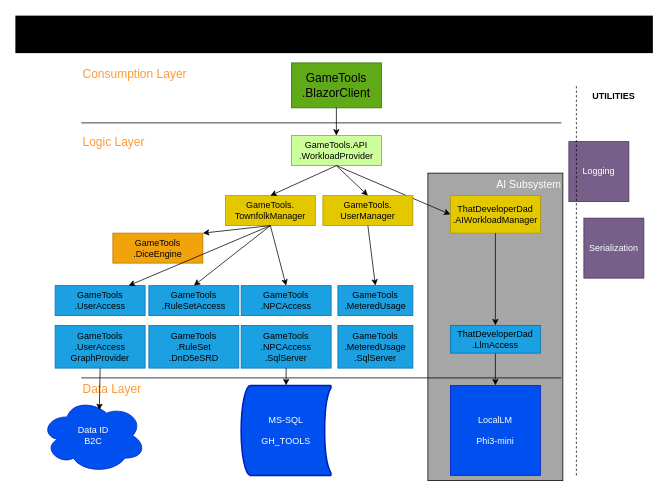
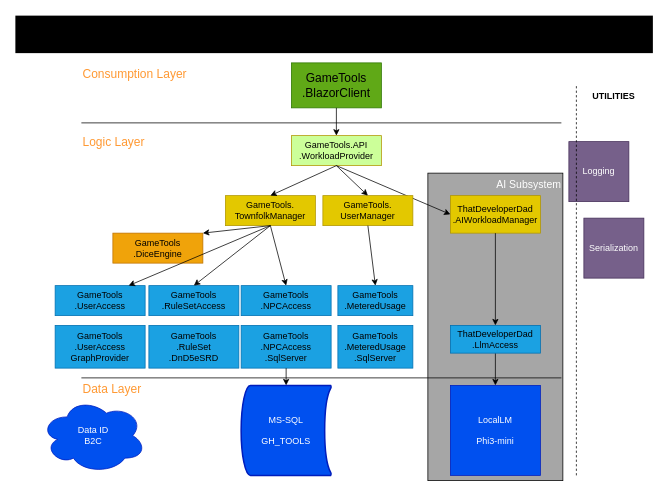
(100, 393) -> none
